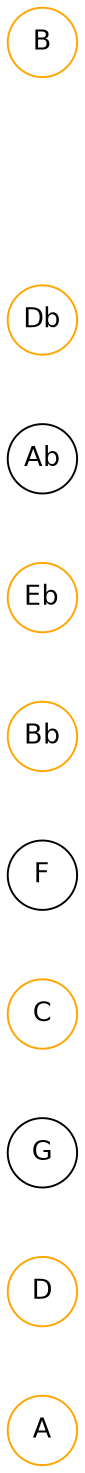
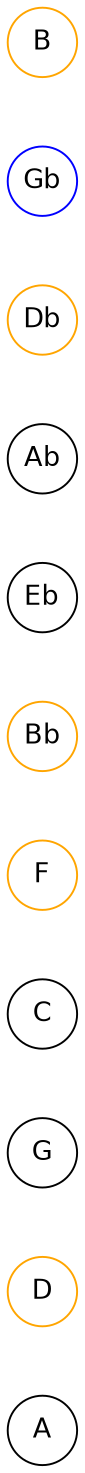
none -> (42, 181)
(42, 598) -> (42, 598)
(42, 875) -> (42, 875)
(42, 1014) -> (42, 1014)
(42, 1430) -> (42, 1430)
